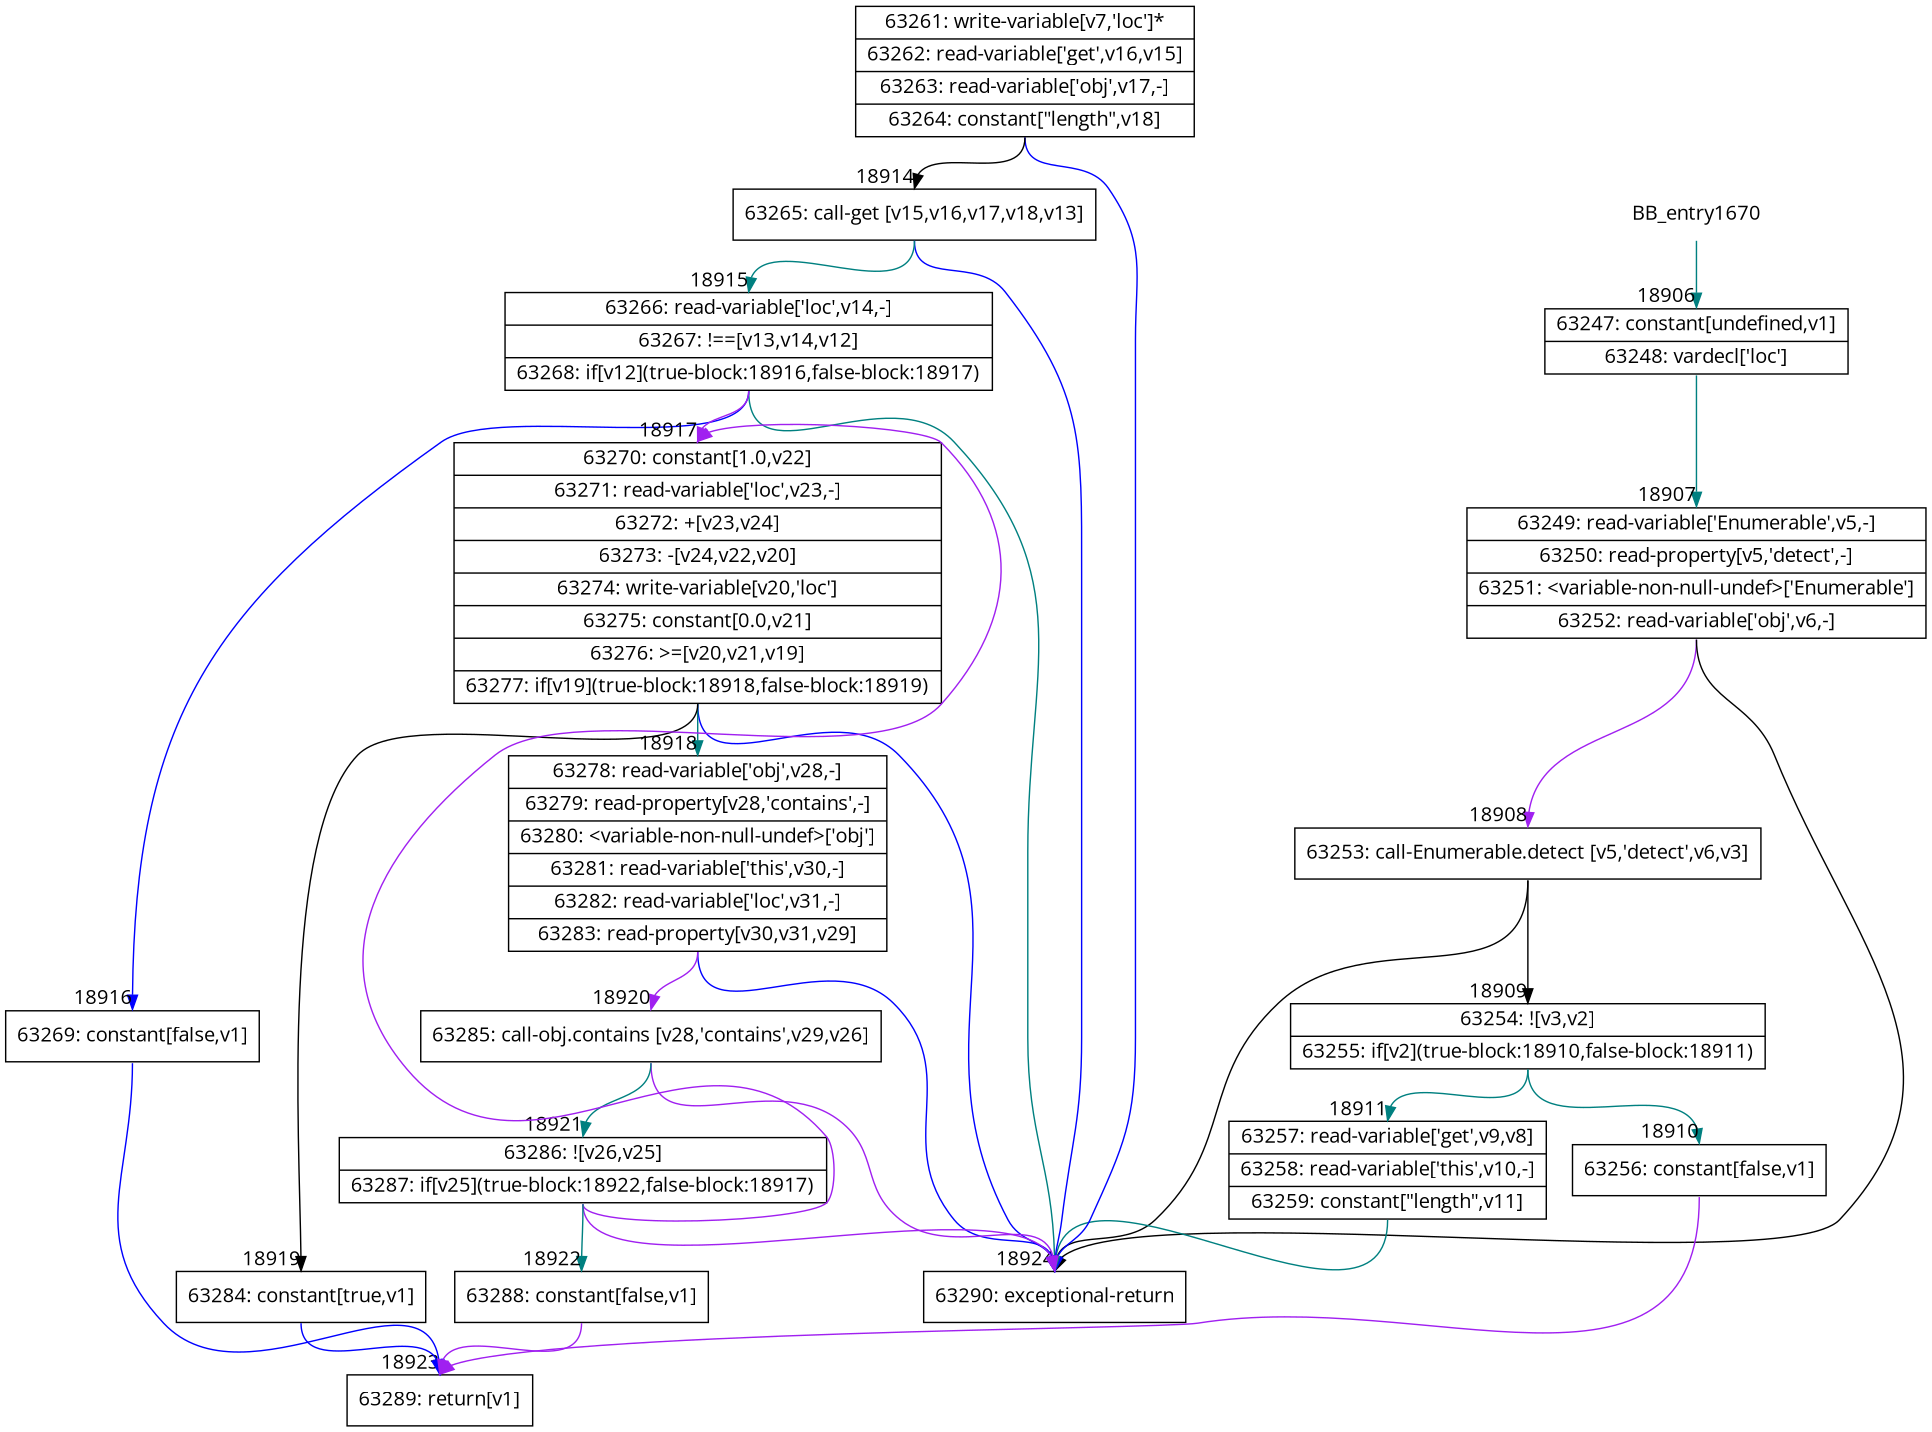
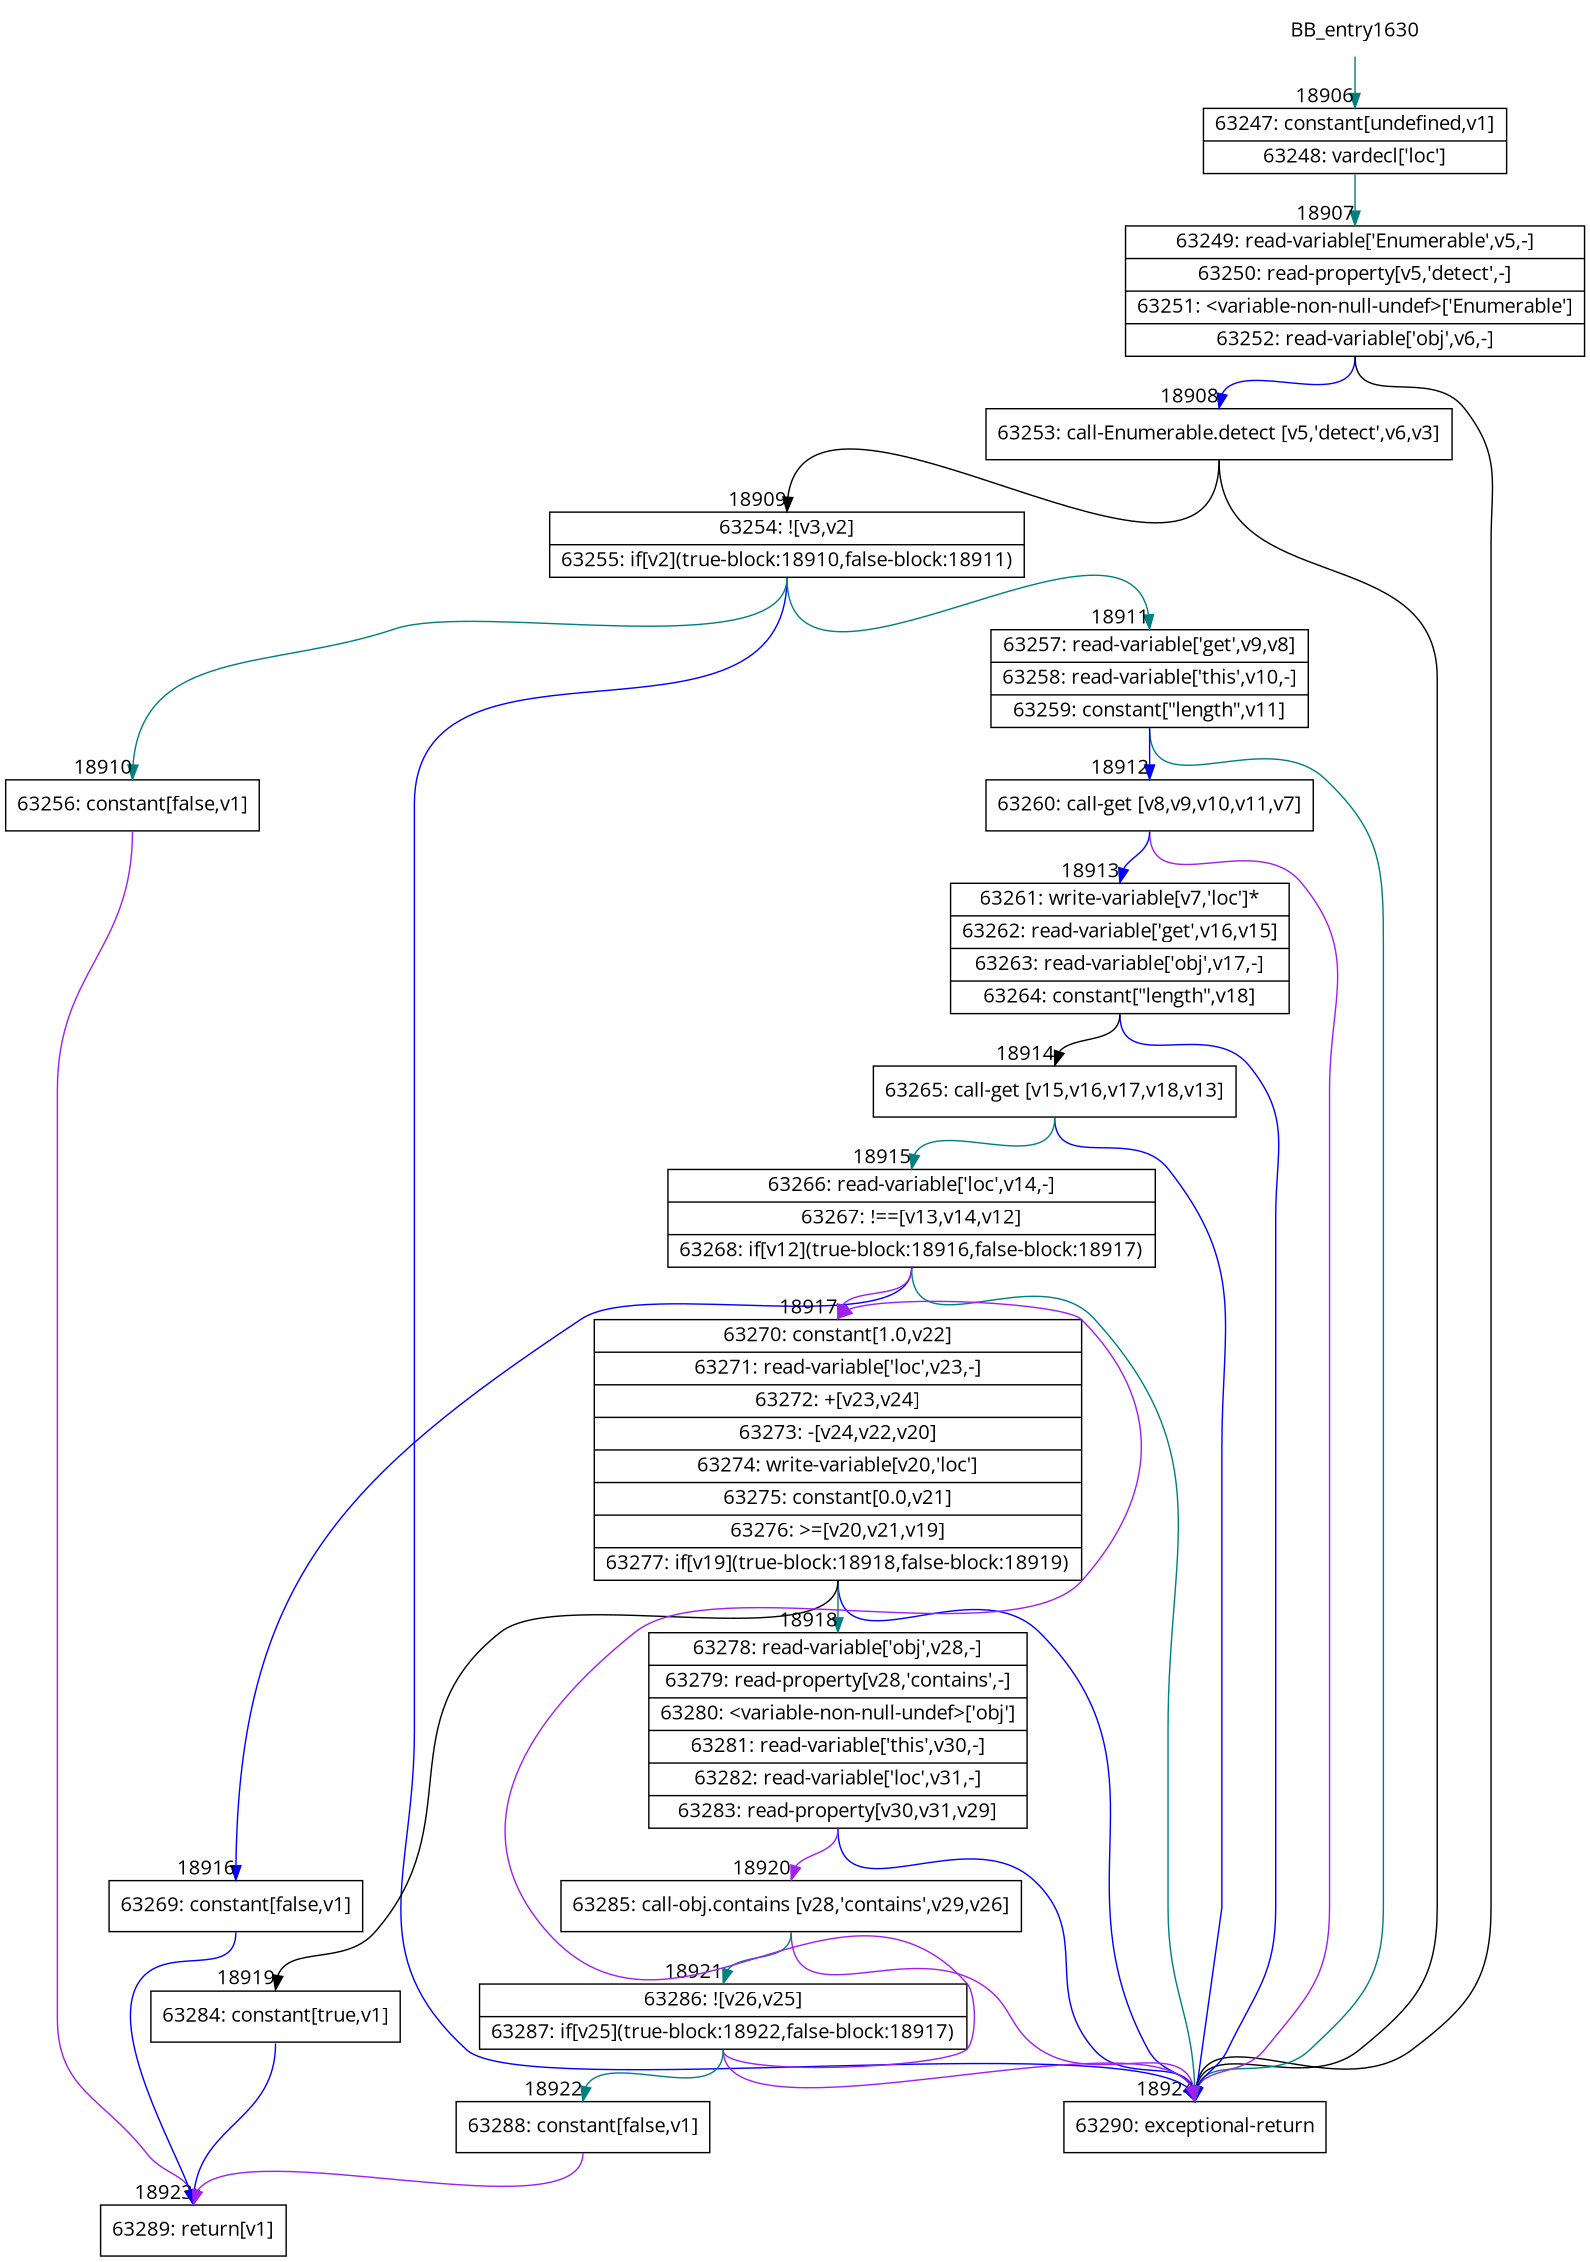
(1696, 215) -> (1355, 31)
(1619, 730) -> (1294, 383)
none -> (1150, 805)
none -> (414, 1557)
